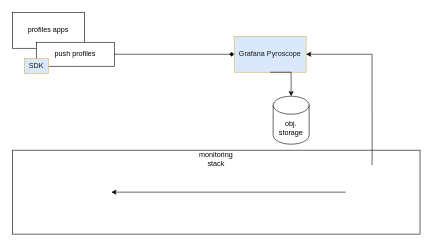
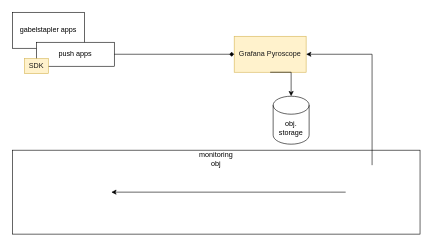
(48, 30) -> (48, 30)
(75, 54) -> (75, 54)
(270, 54) -> (270, 54)
(36, 66) -> (36, 66)
(216, 159) -> (216, 159)
